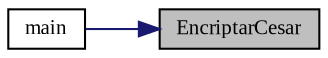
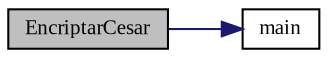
(112, 29) -> (195, 29)
